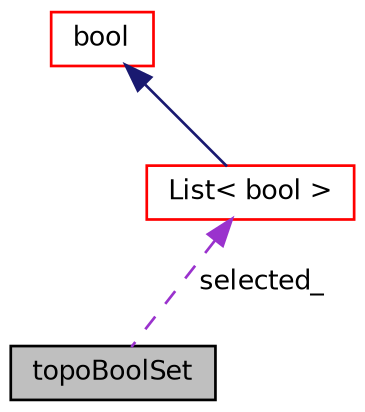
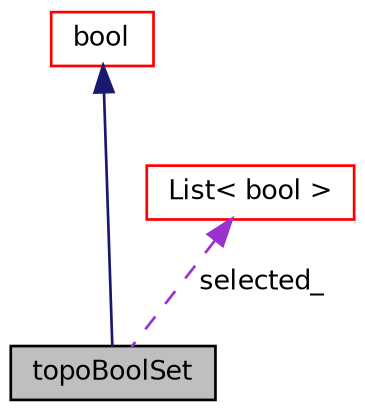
(186, 125) -> (108, 220)
